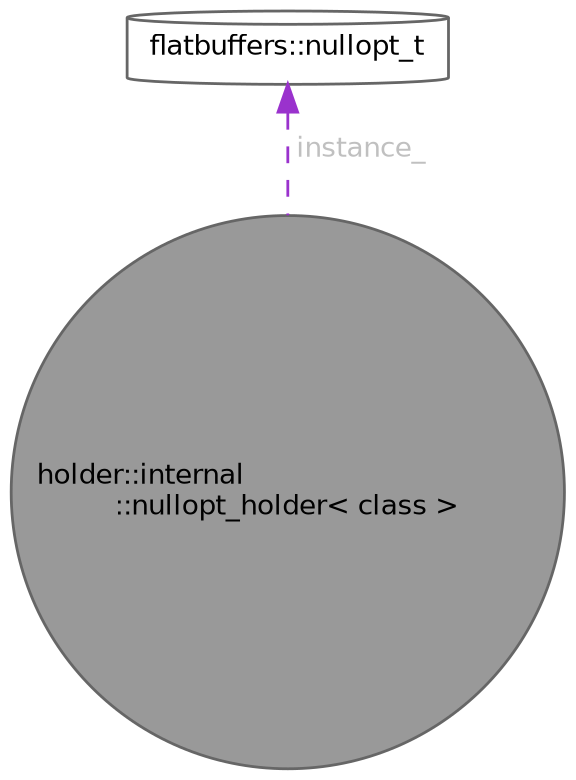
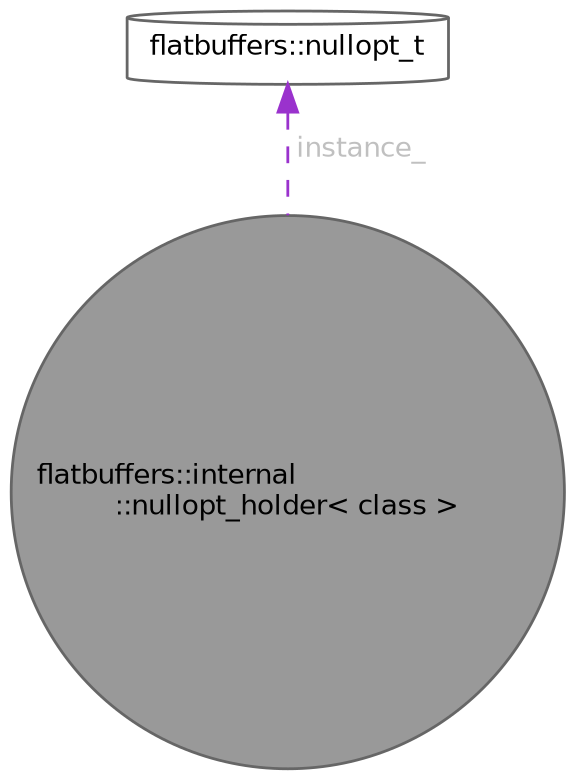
(288, 492) -> (288, 492)
